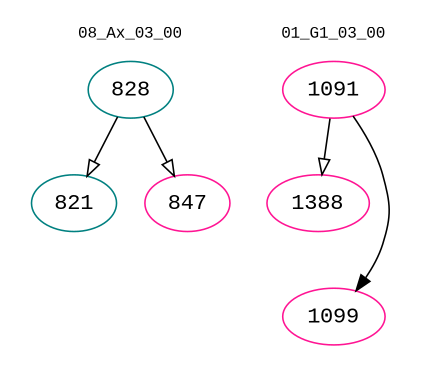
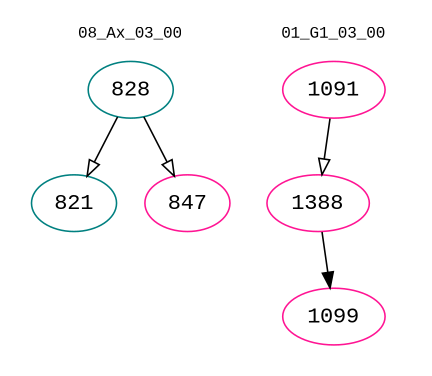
(388, 195) -> (325, 252)
